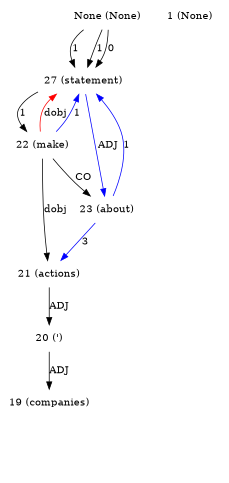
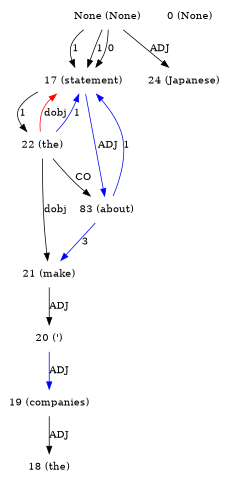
(190, 16) -> (190, 16)
(83, 81) -> (83, 81)
none -> (184, 81)
(43, 145) -> (43, 145)
(107, 209) -> (107, 209)
(49, 274) -> (49, 274)
(49, 367) -> (49, 367)
none -> (49, 467)
